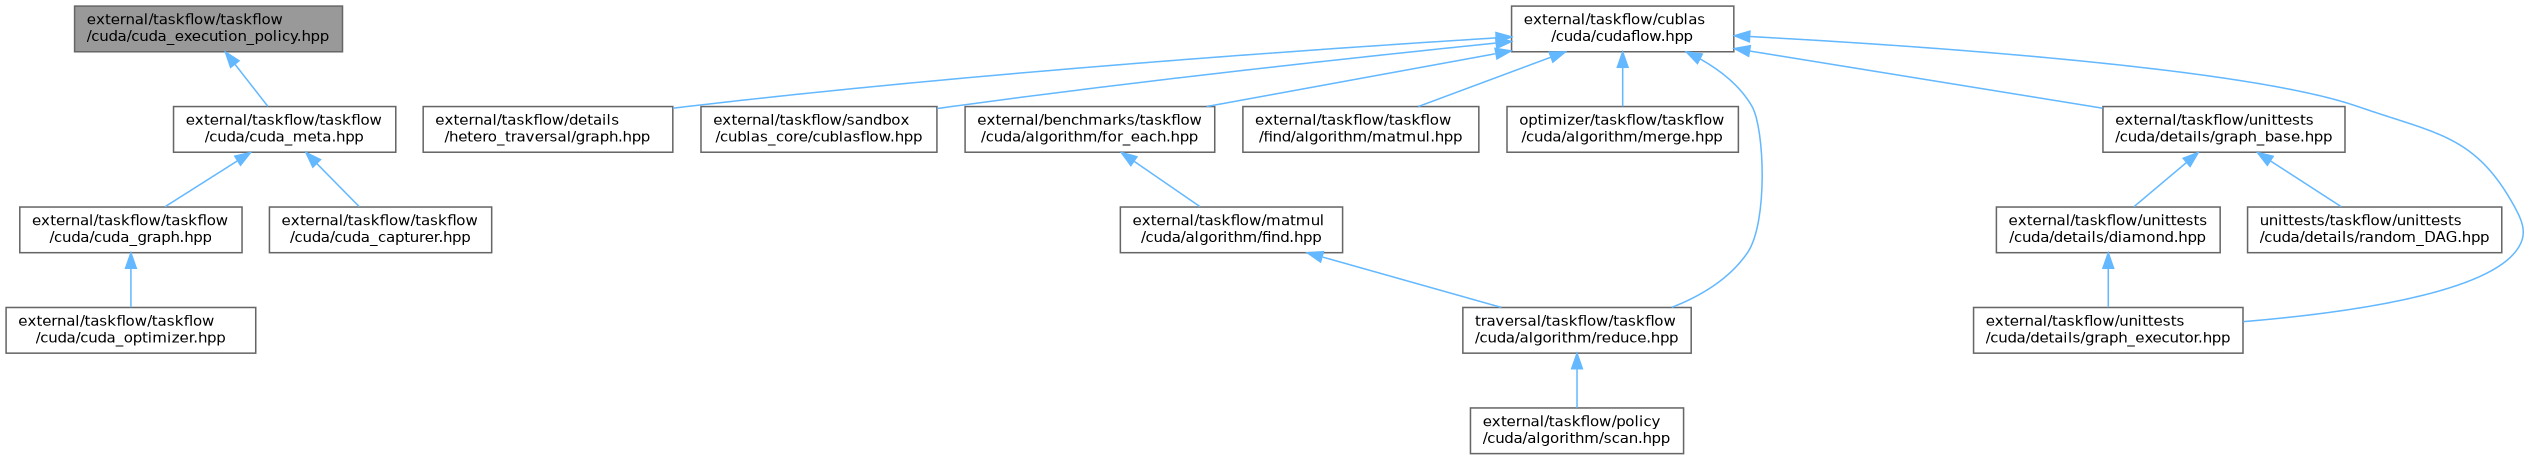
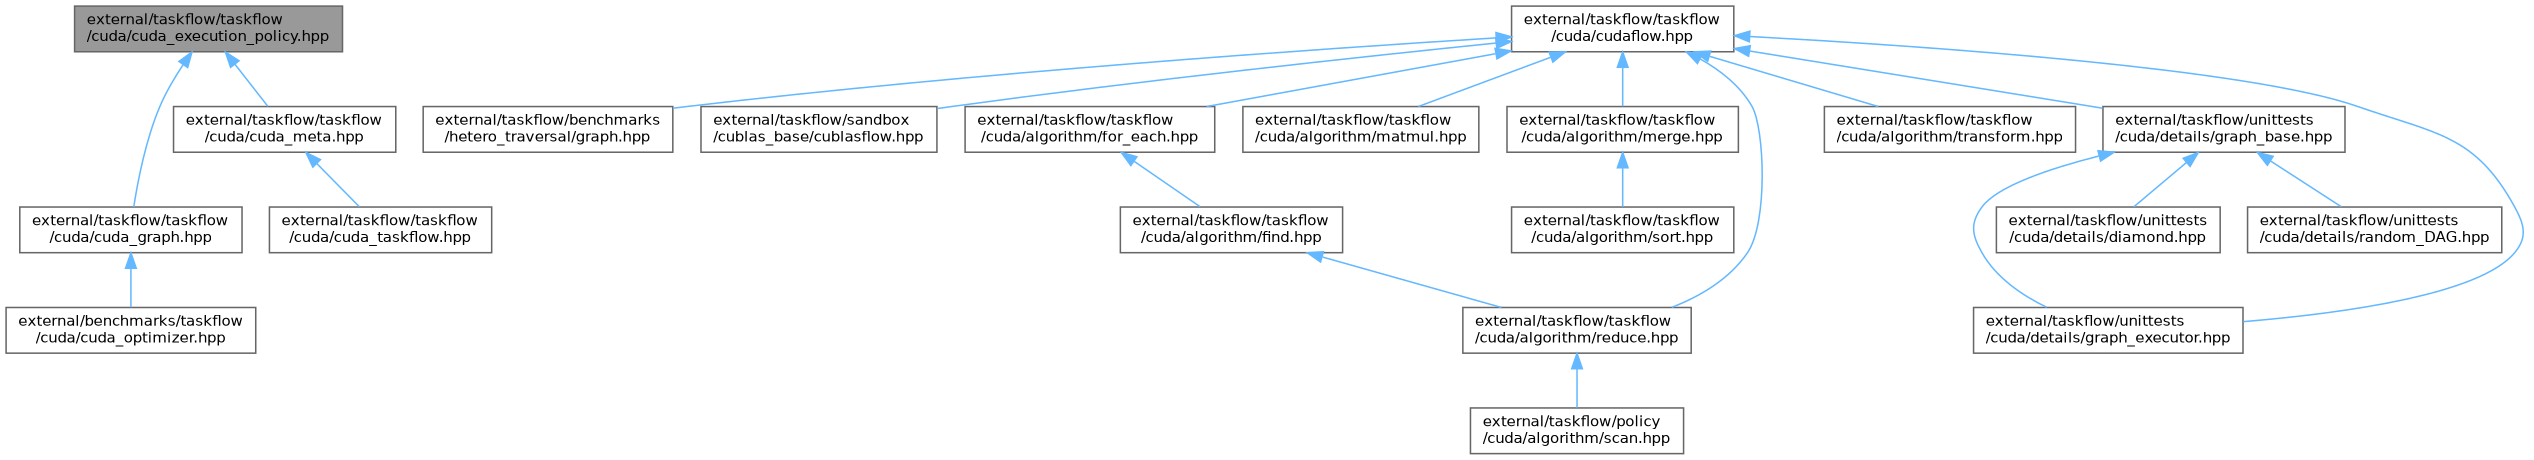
(1623, 29) -> (1623, 29)
(548, 129) -> (548, 129)
(819, 129) -> (819, 129)
(1090, 129) -> (1090, 129)
(1361, 129) -> (1361, 129)
(1623, 129) -> (1623, 129)
none -> (1950, 129)
(201, 184) -> (150, 133)
(381, 230) -> (381, 230)
(1231, 230) -> (1231, 230)
none -> (1623, 230)
(2375, 230) -> (2375, 230)
(2108, 288) -> (1980, 210)
(131, 330) -> (131, 330)
(1577, 330) -> (1577, 330)
